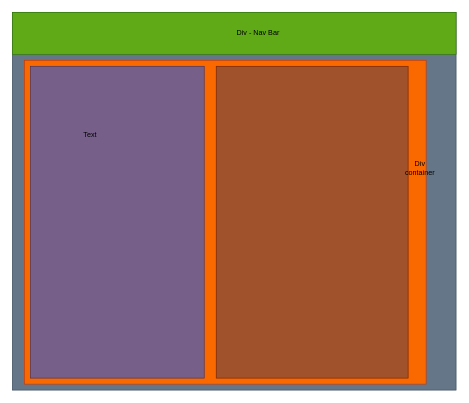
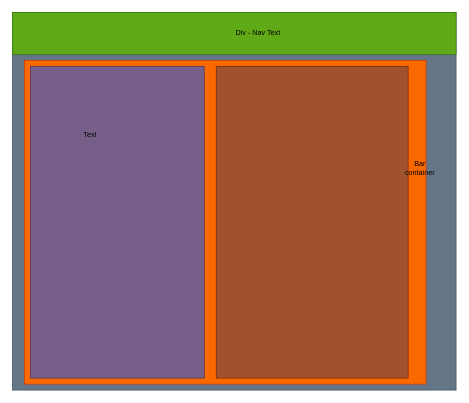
(258, 33) -> (258, 33)
(420, 168) -> (420, 168)
